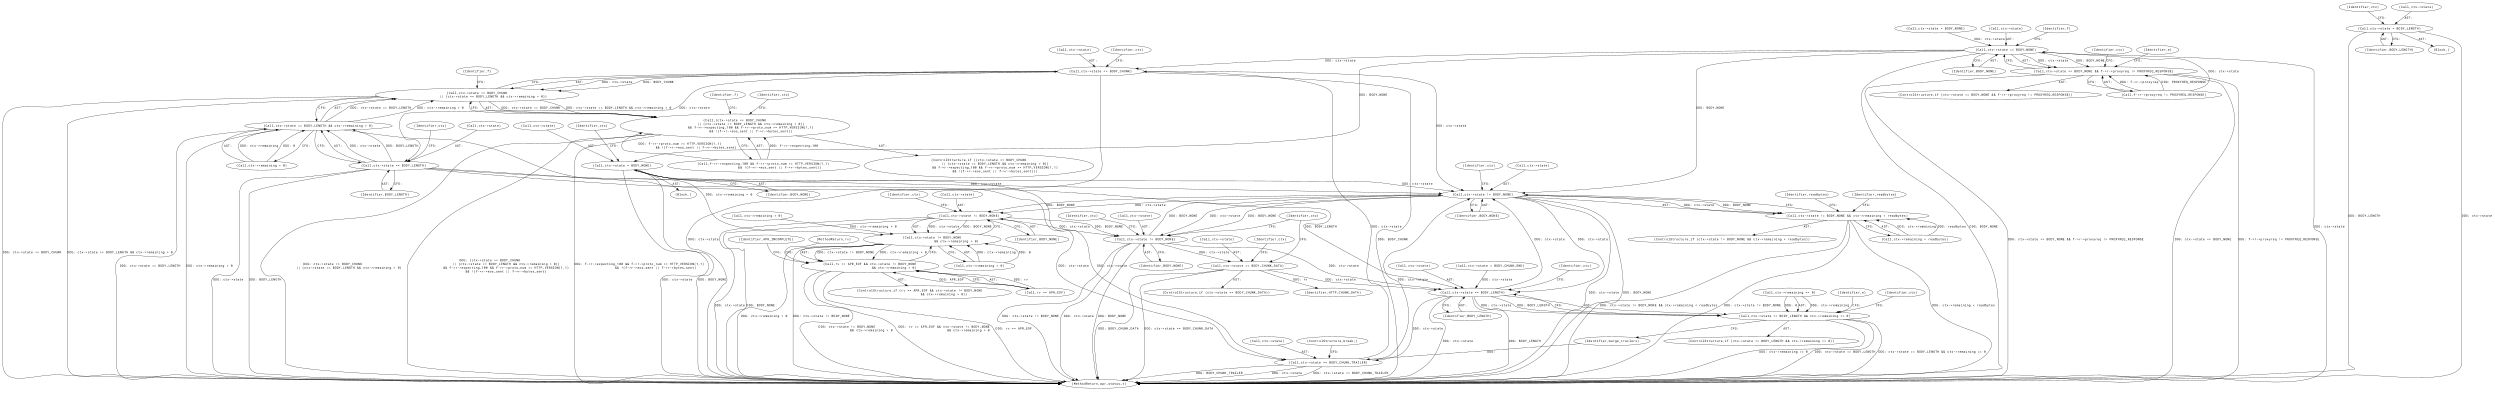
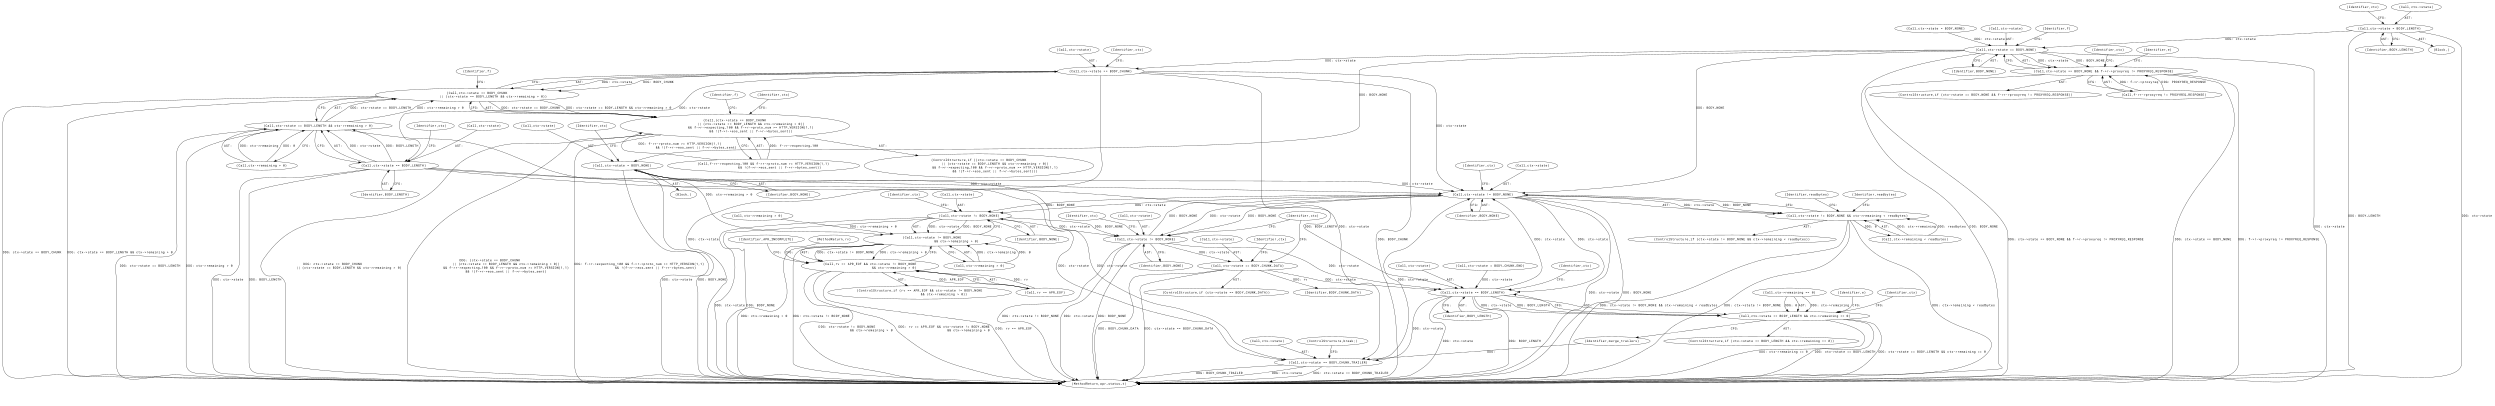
(2143, 59) -> (2199, 39)
(1332, 155) -> (1262, 187)
(1871, 227) -> (1871, 227)
(1333, 292) -> (1333, 292)
